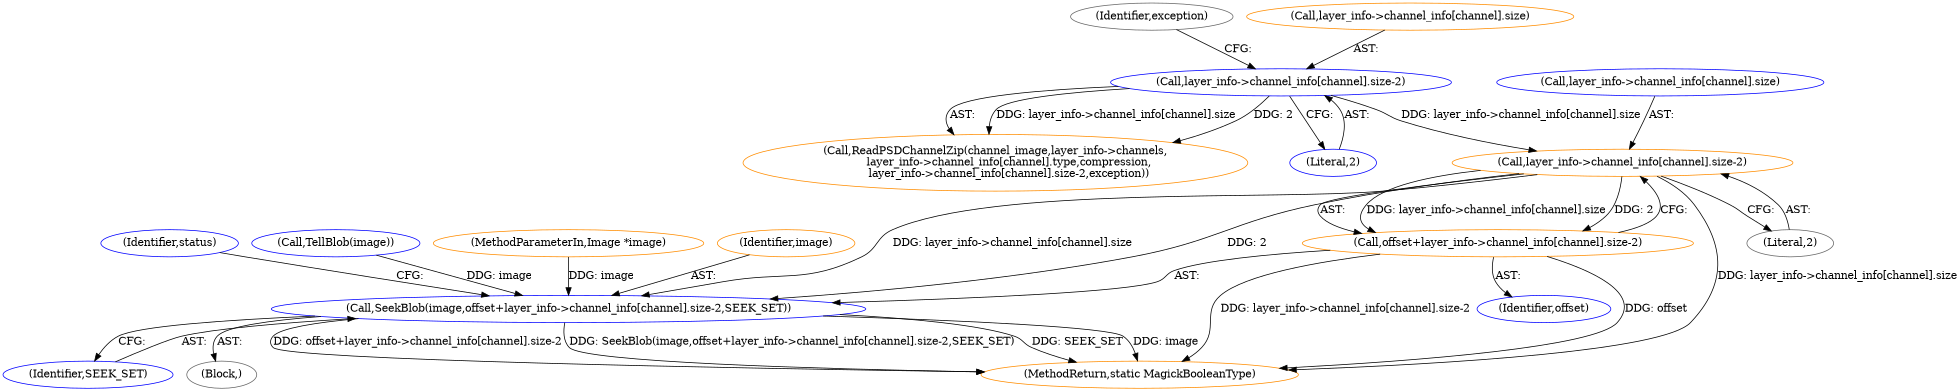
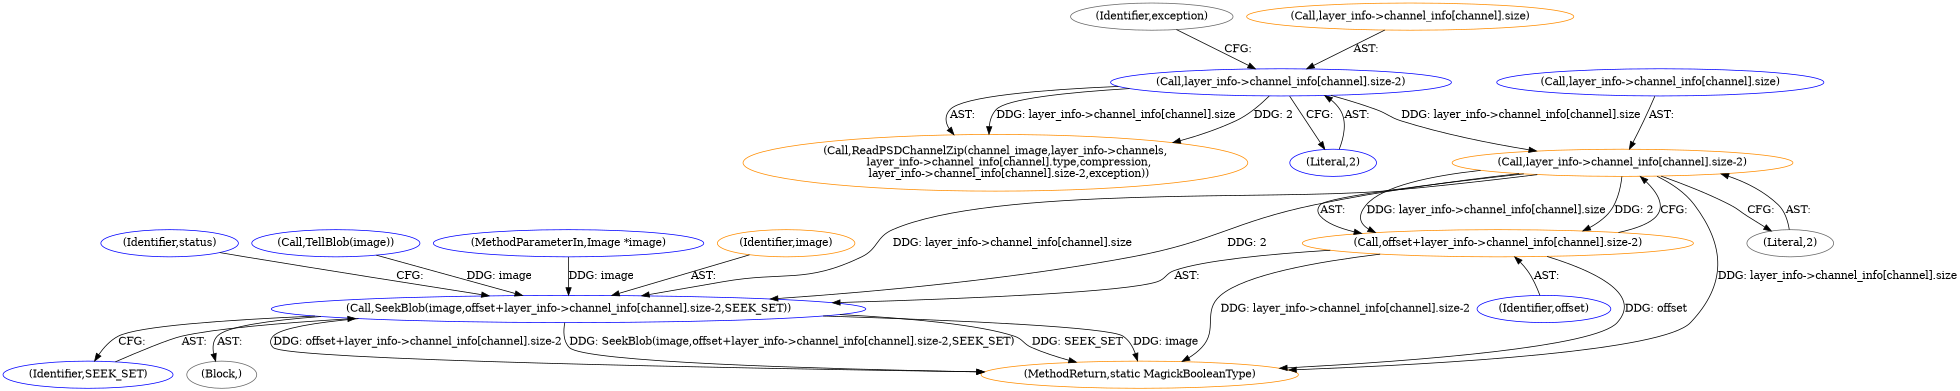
(569, 243) -> (569, 243)
(1494, 277) -> (1532, 278)
